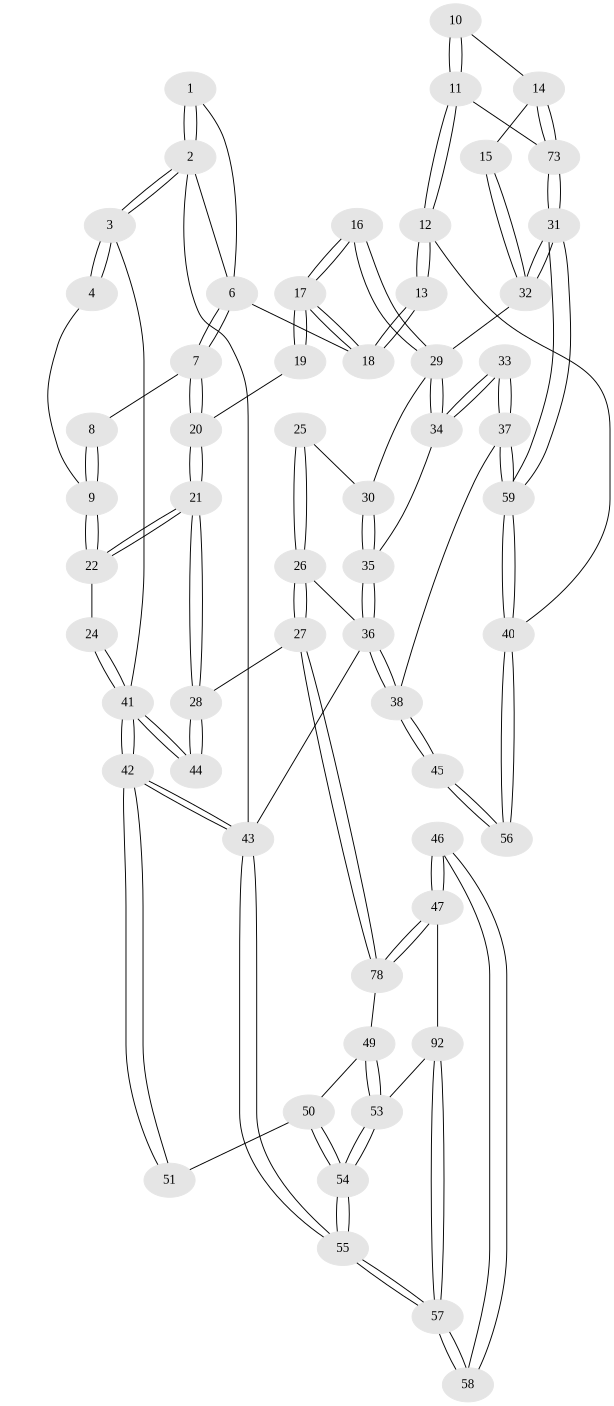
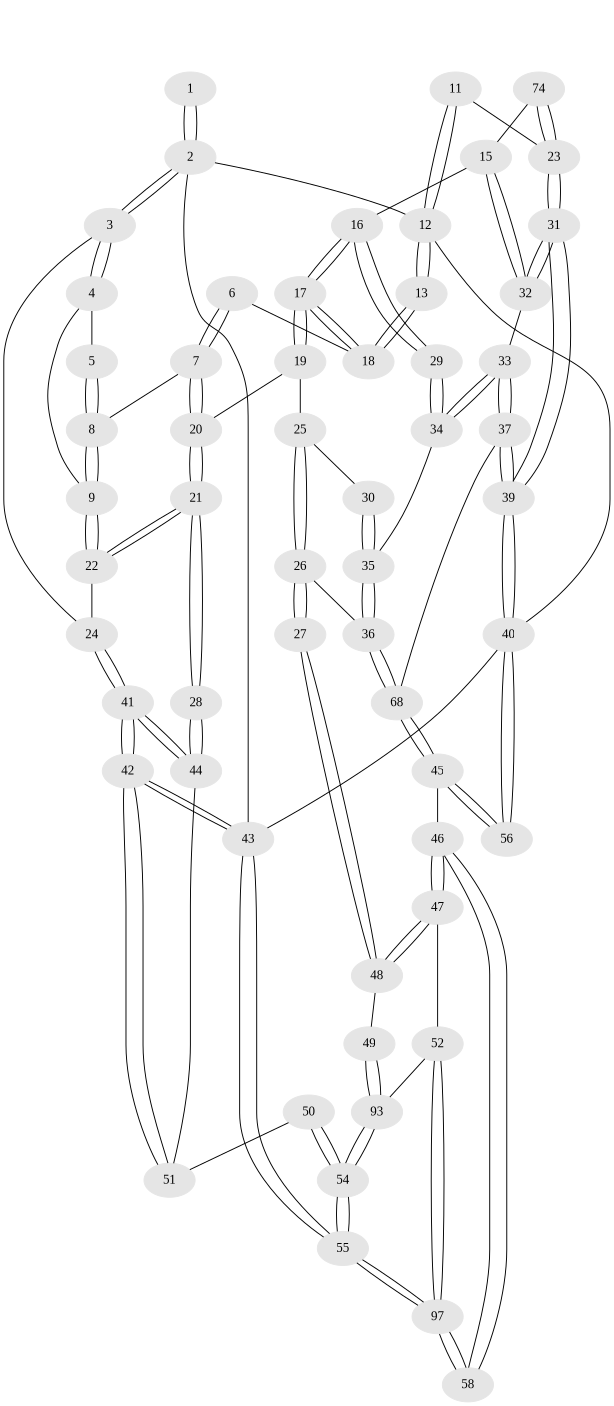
(456, 21) -> none
(539, 89) -> (539, 89)
(554, 157) -> (554, 157)
(234, 187) -> none
none -> (419, 192)
(211, 225) -> (311, 184)
(481, 328) -> (517, 323)
none -> (92, 362)
none -> (300, 396)
(395, 427) -> none
(144, 463) -> (4, 424)
(509, 498) -> (509, 498)
(255, 664) -> none
(397, 703) -> (397, 703)
(308, 737) -> (391, 750)
none -> (438, 805)
none -> (190, 976)
(377, 976) -> (377, 976)
(438, 1044) -> (438, 1044)
(339, 1078) -> none
(377, 1112) -> (377, 1112)
(438, 1317) -> (438, 1317)
